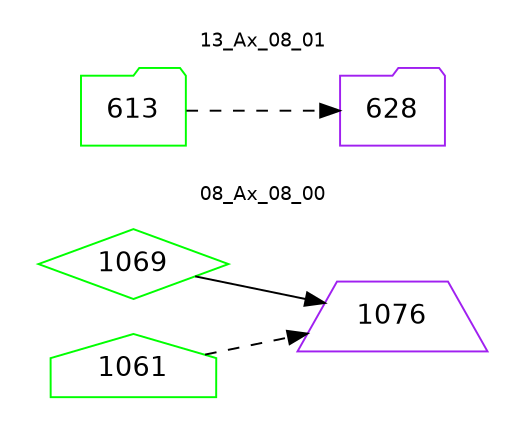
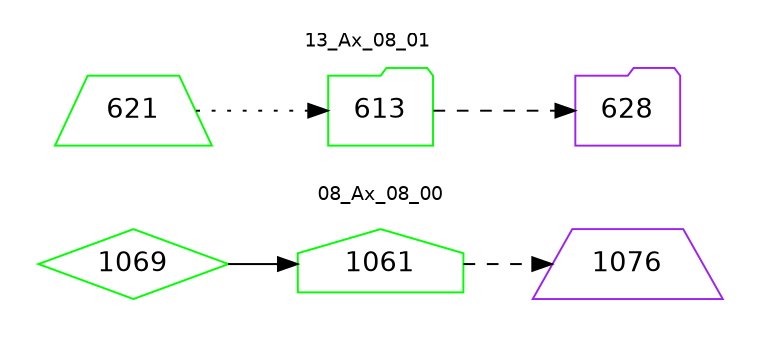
none -> (133, 111)
(250, 288) -> (253, 264)
